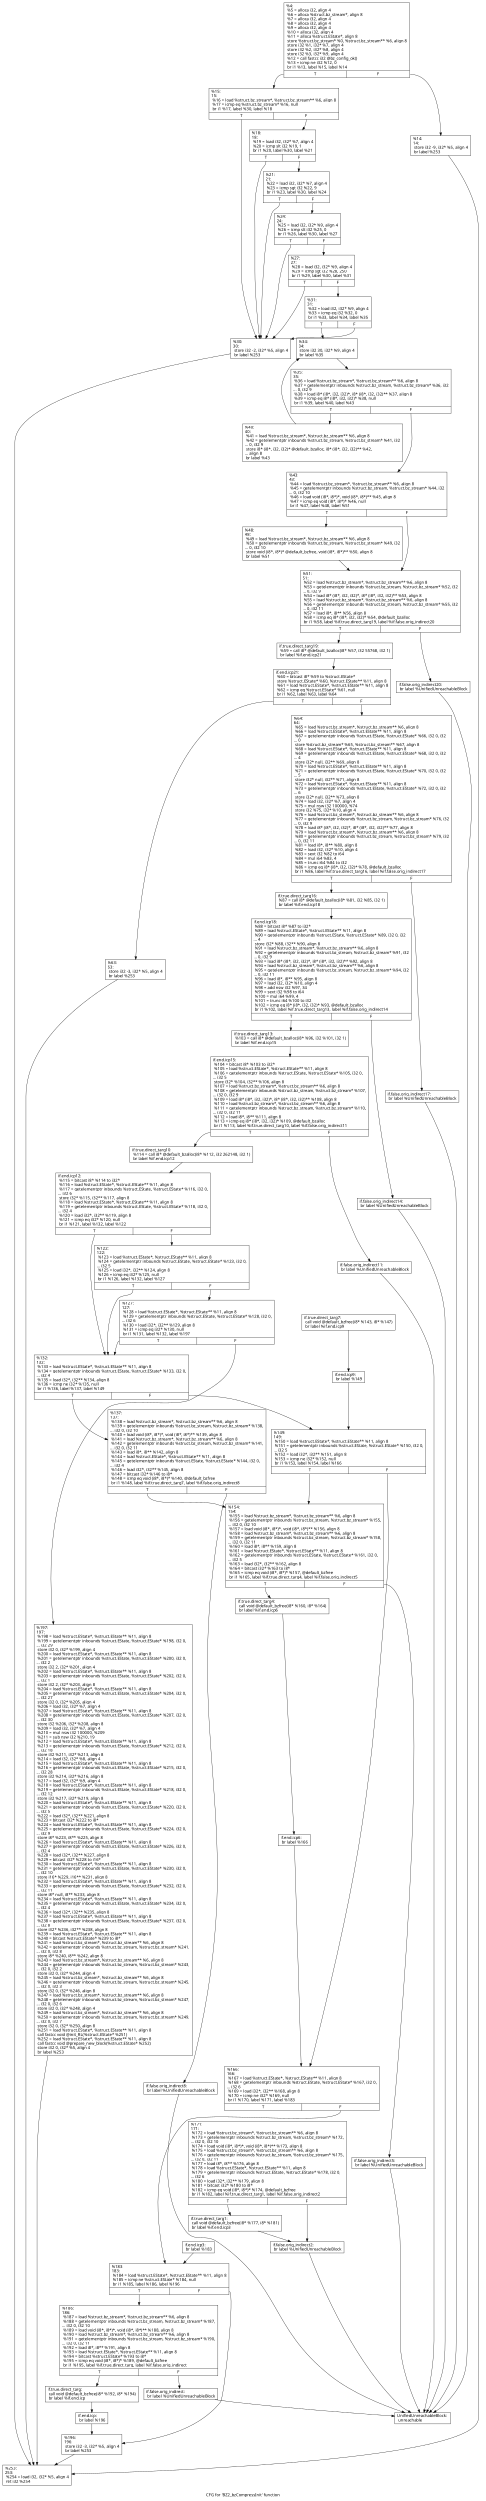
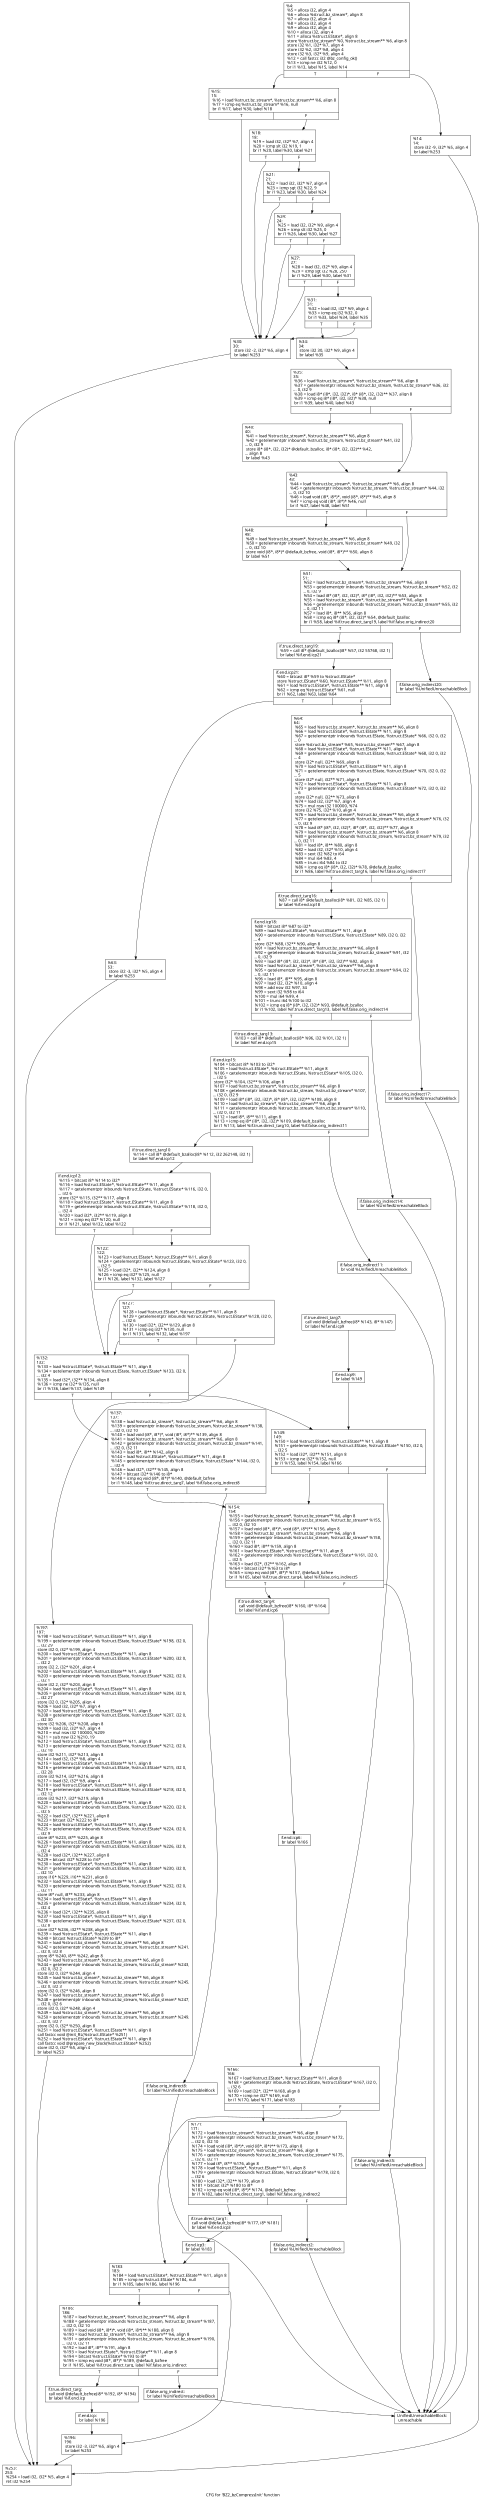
(282, 391) -> (342, 466)
(374, 1269) -> (374, 1269)
(210, 1293) -> none
none -> (263, 2114)
(273, 2236) -> (216, 2236)
